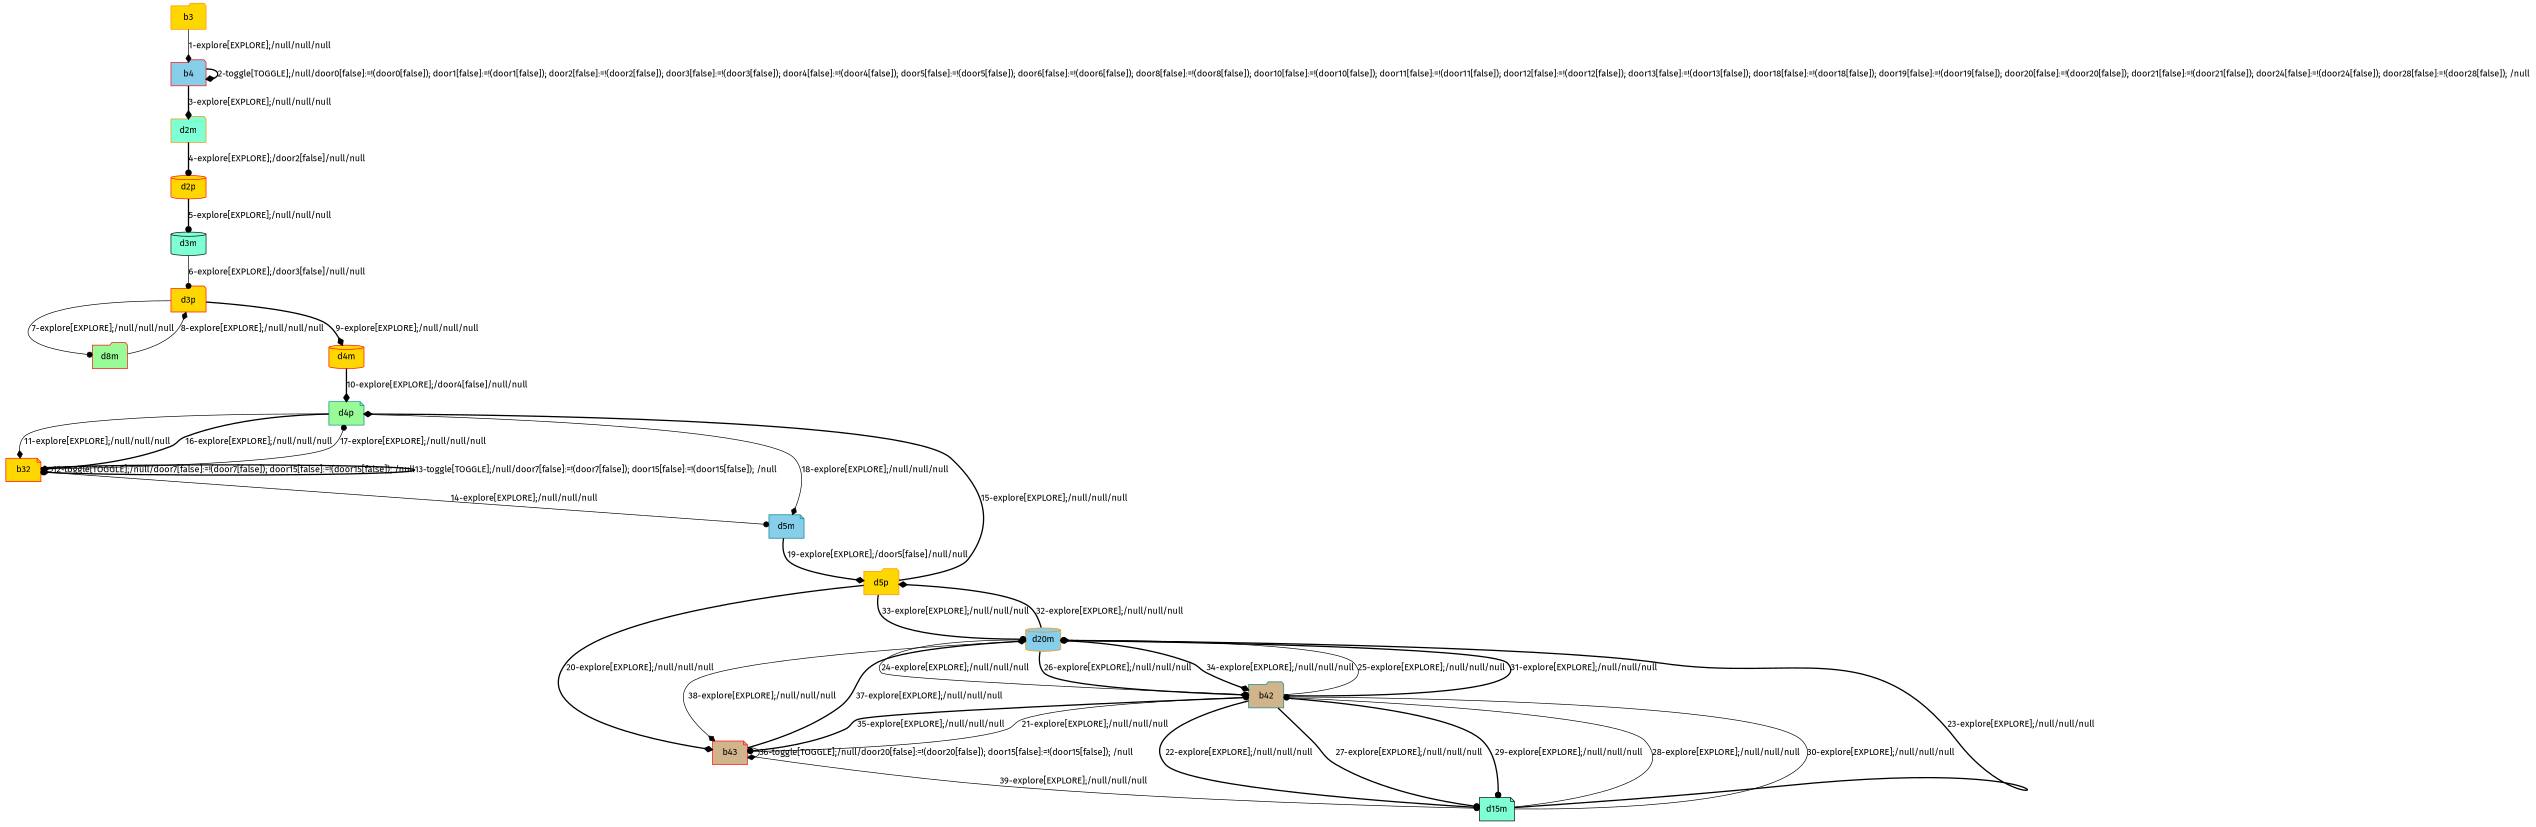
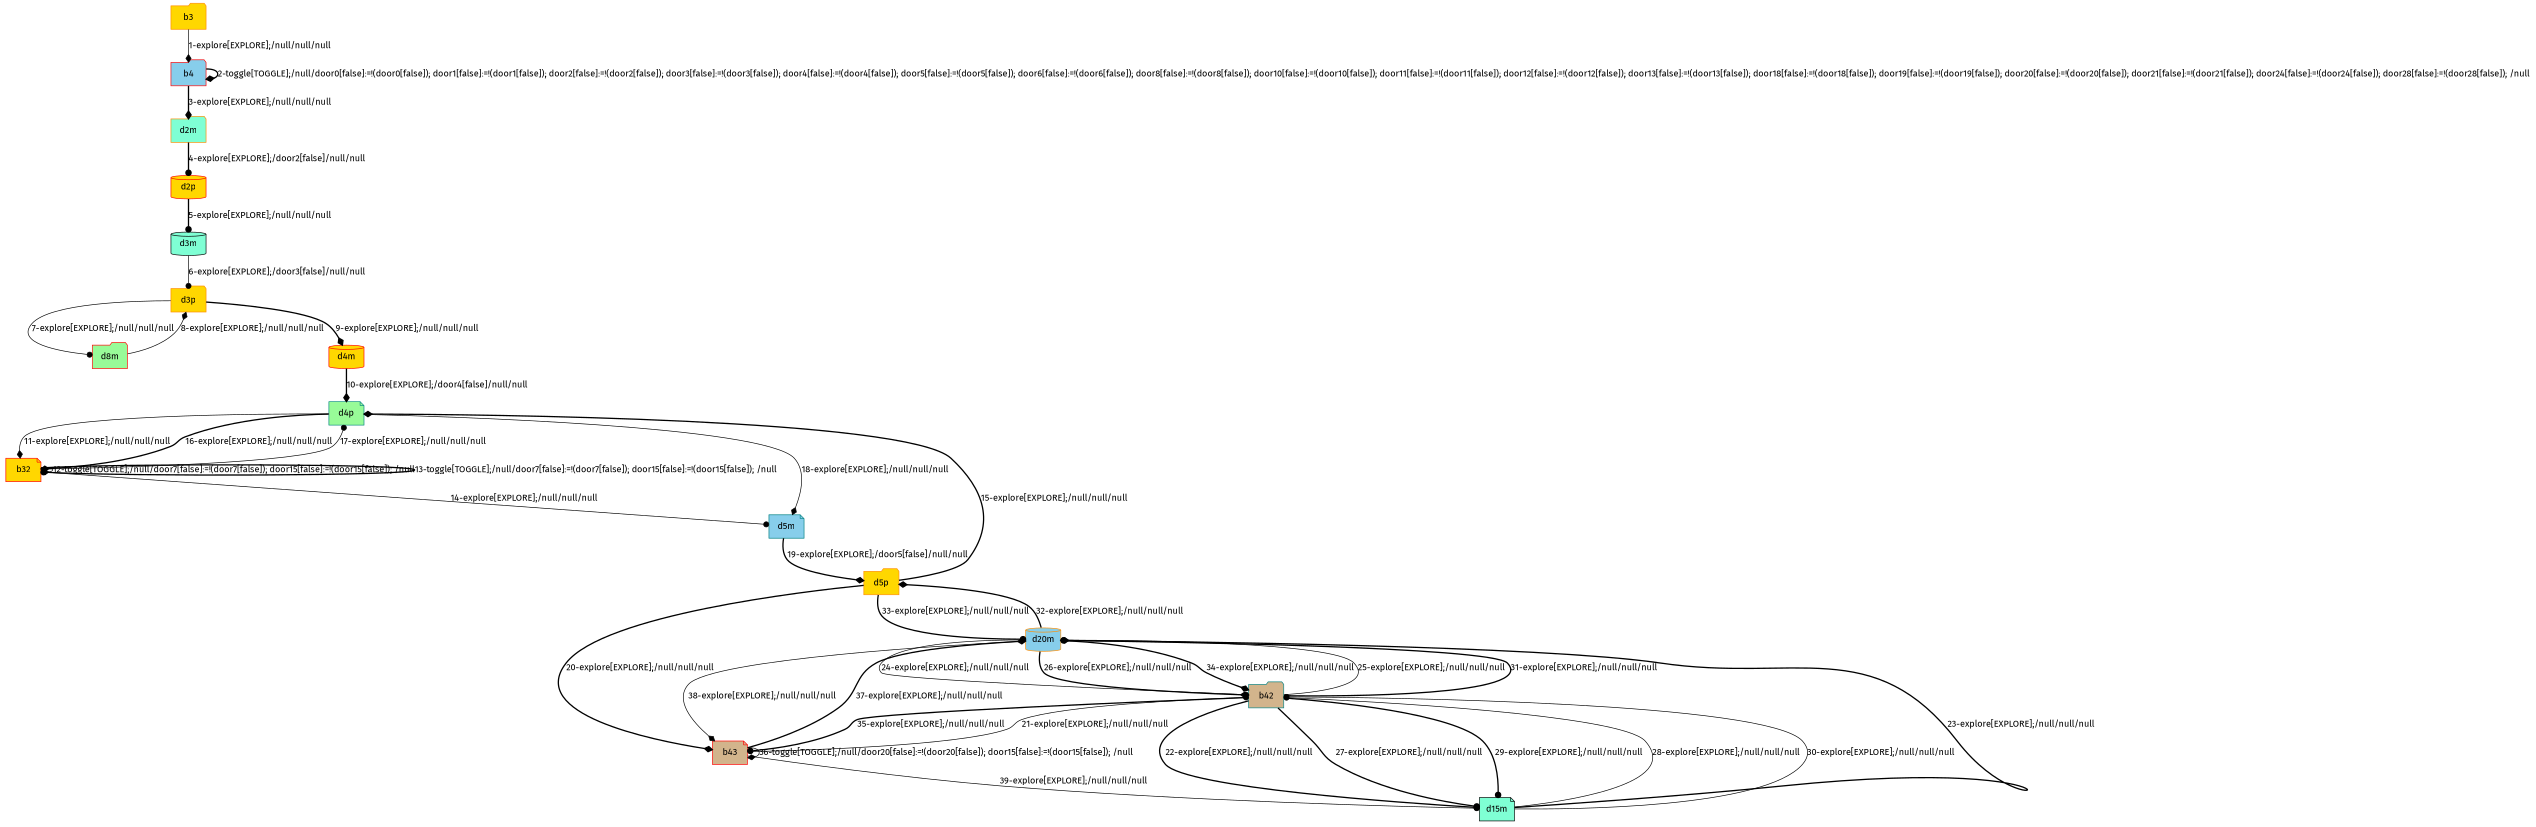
(188, 300) -> (188, 300)
